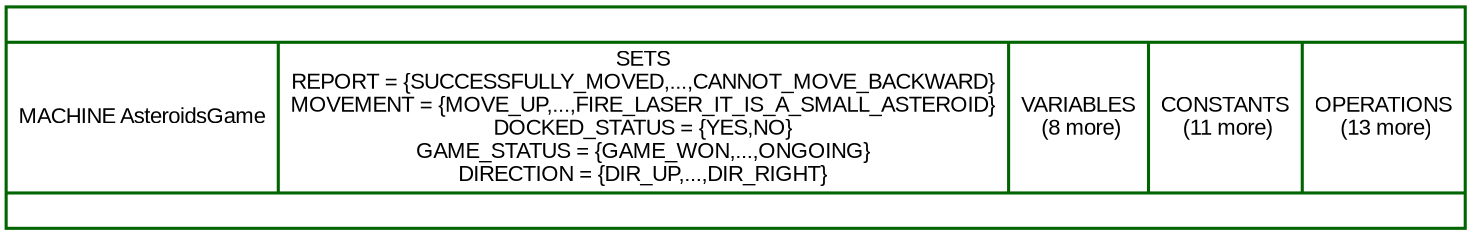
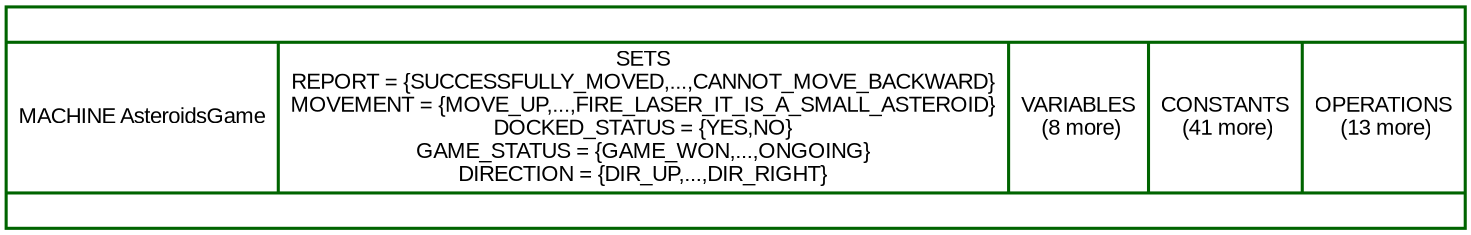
(1225, 128) -> (1225, 128)
